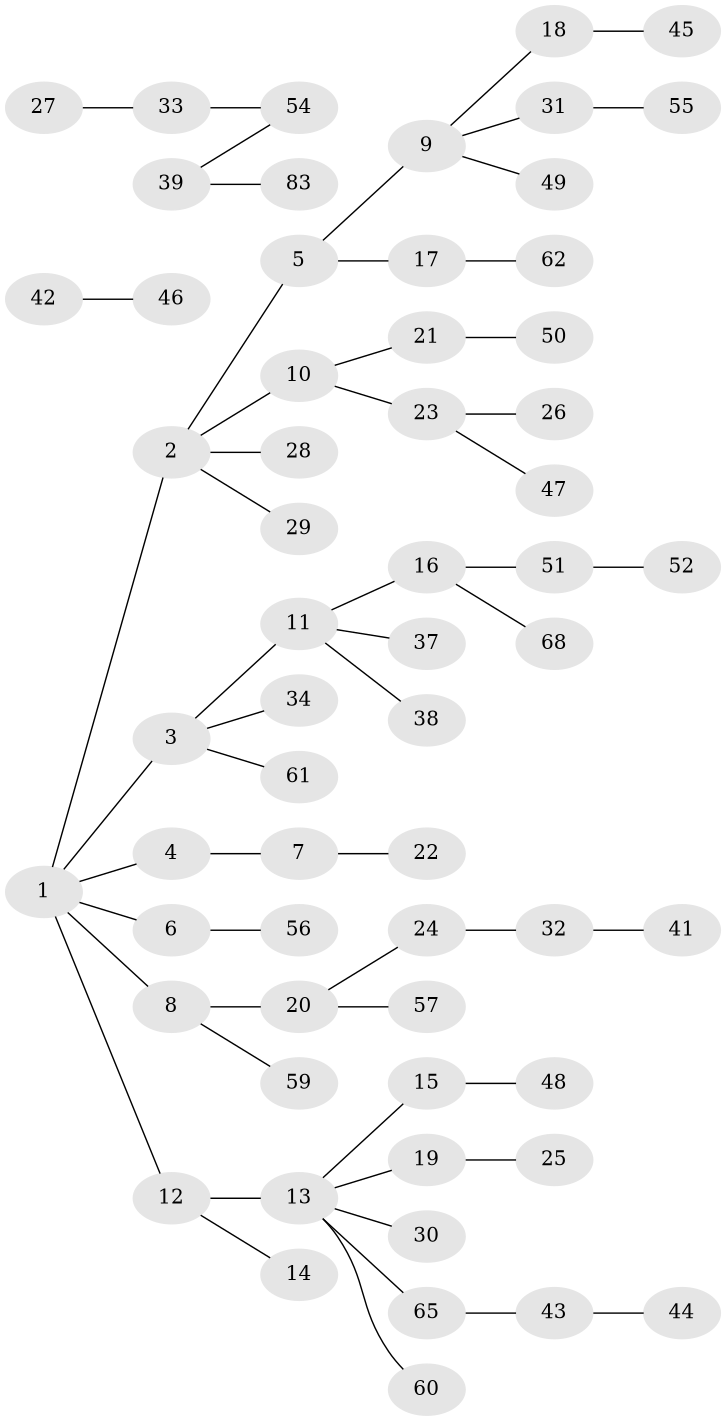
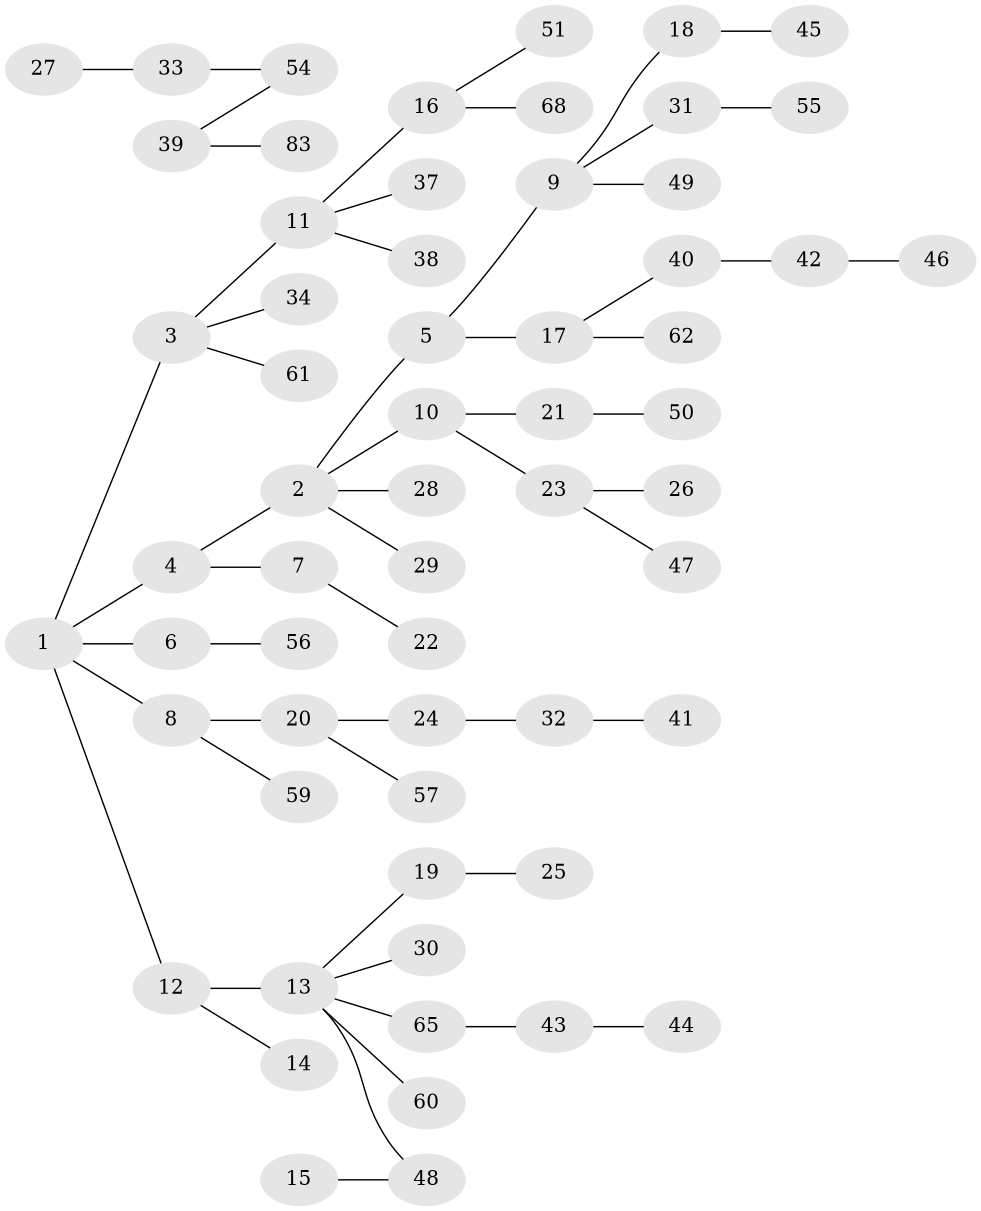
none -> (682, 261)
(682, 567) -> none
(108, 672) -> (235, 529)
(363, 1141) -> (363, 1084)
